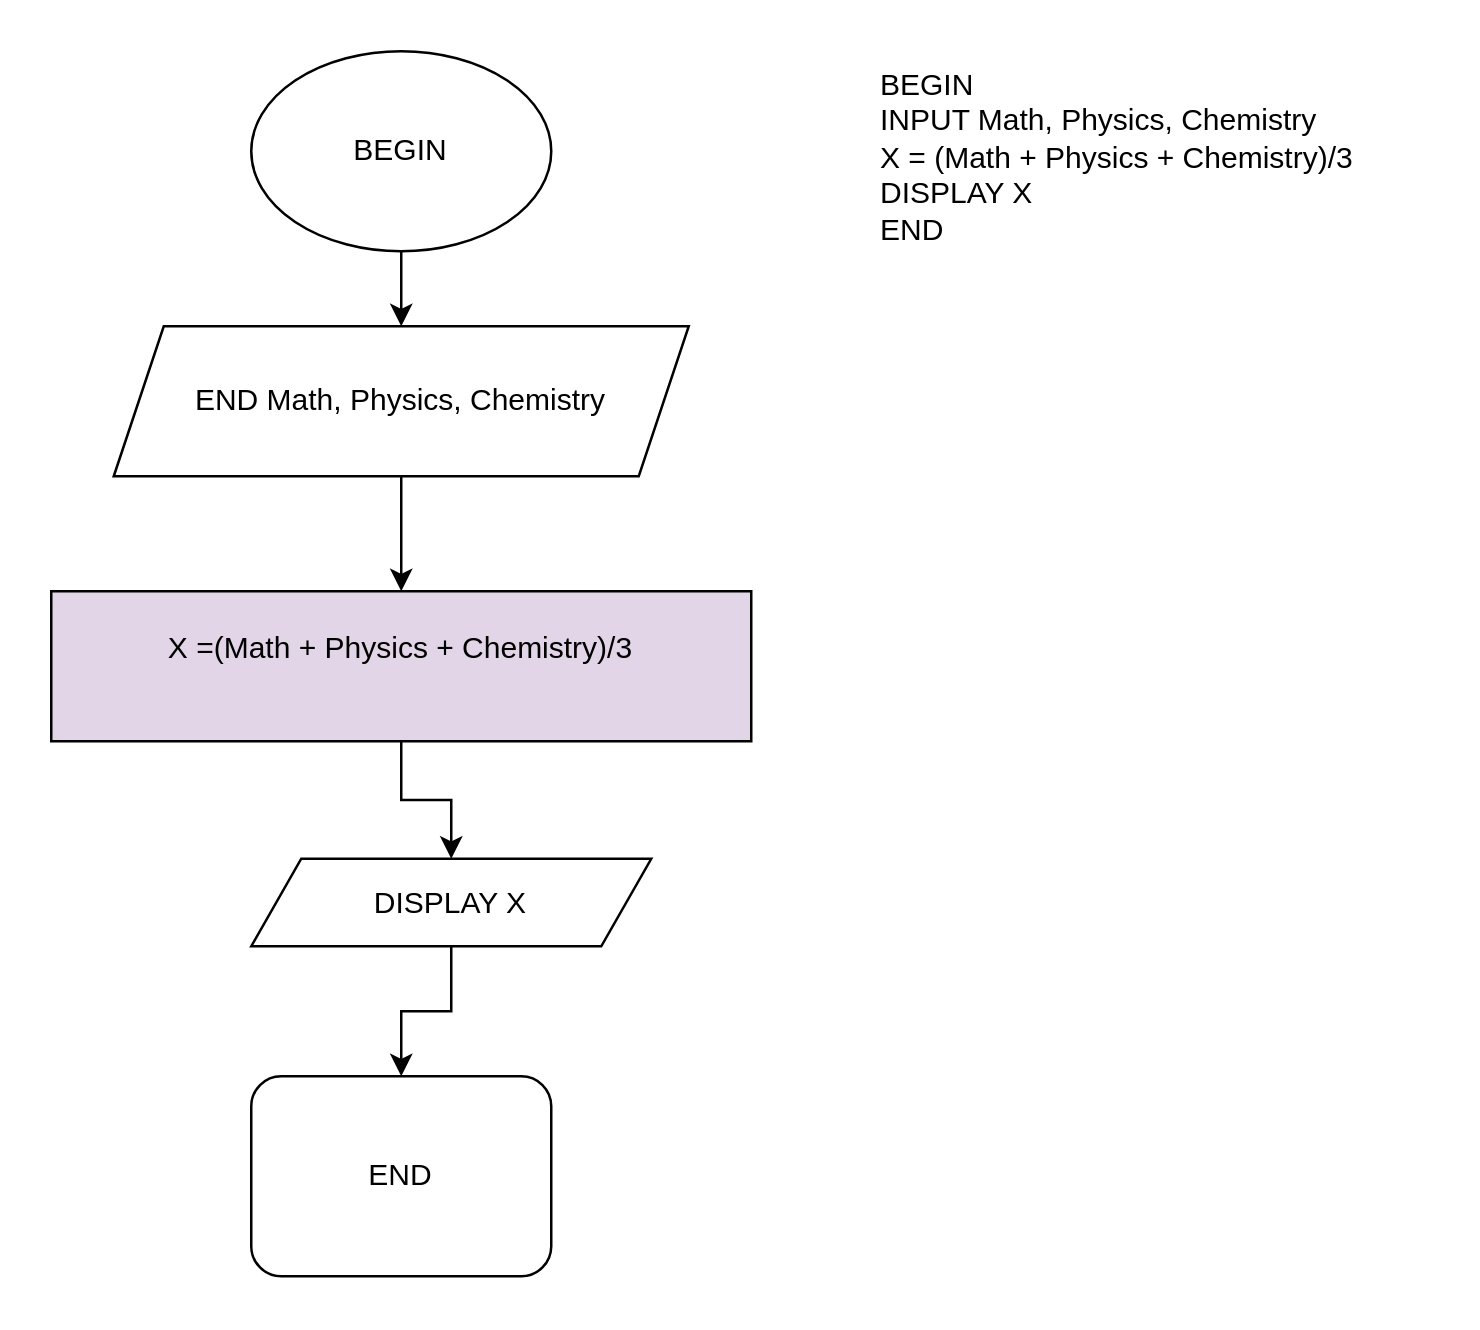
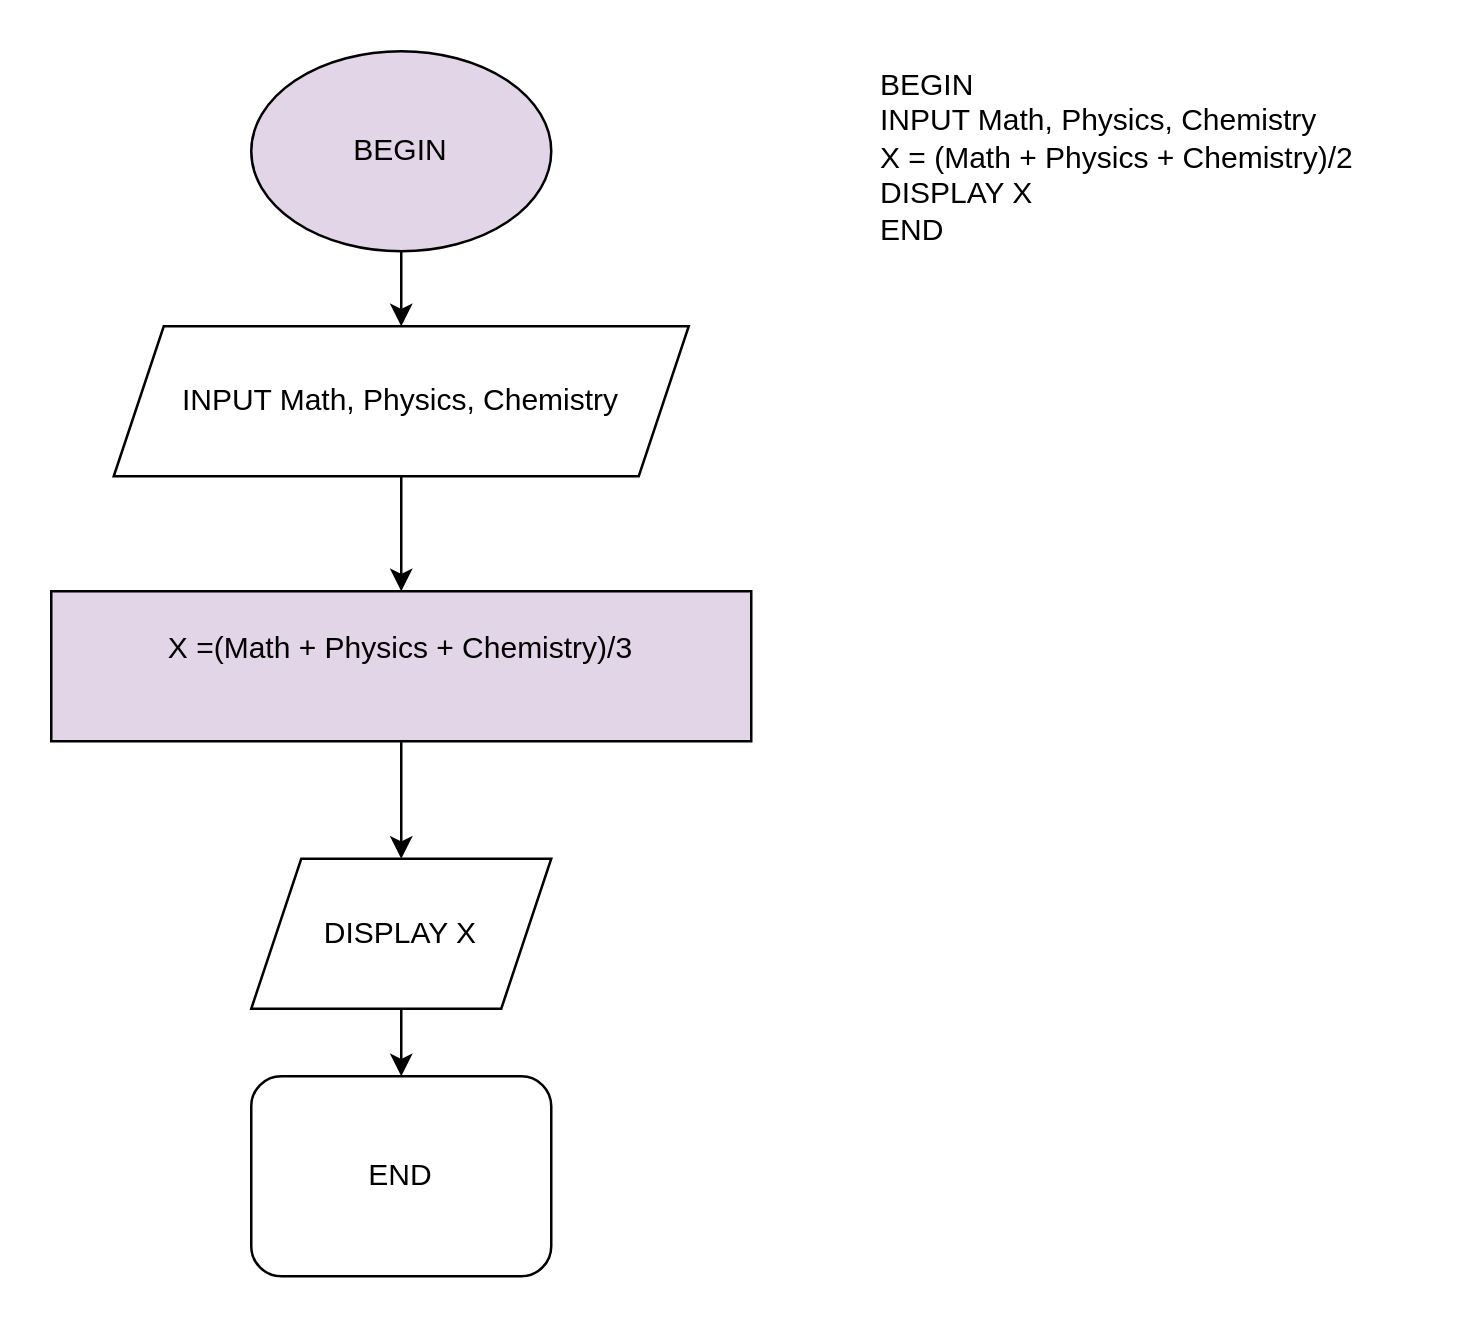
(401, 151) -> (401, 151)
(1136, 159) -> (1136, 159)
(401, 401) -> (401, 401)
(451, 903) -> (401, 934)
